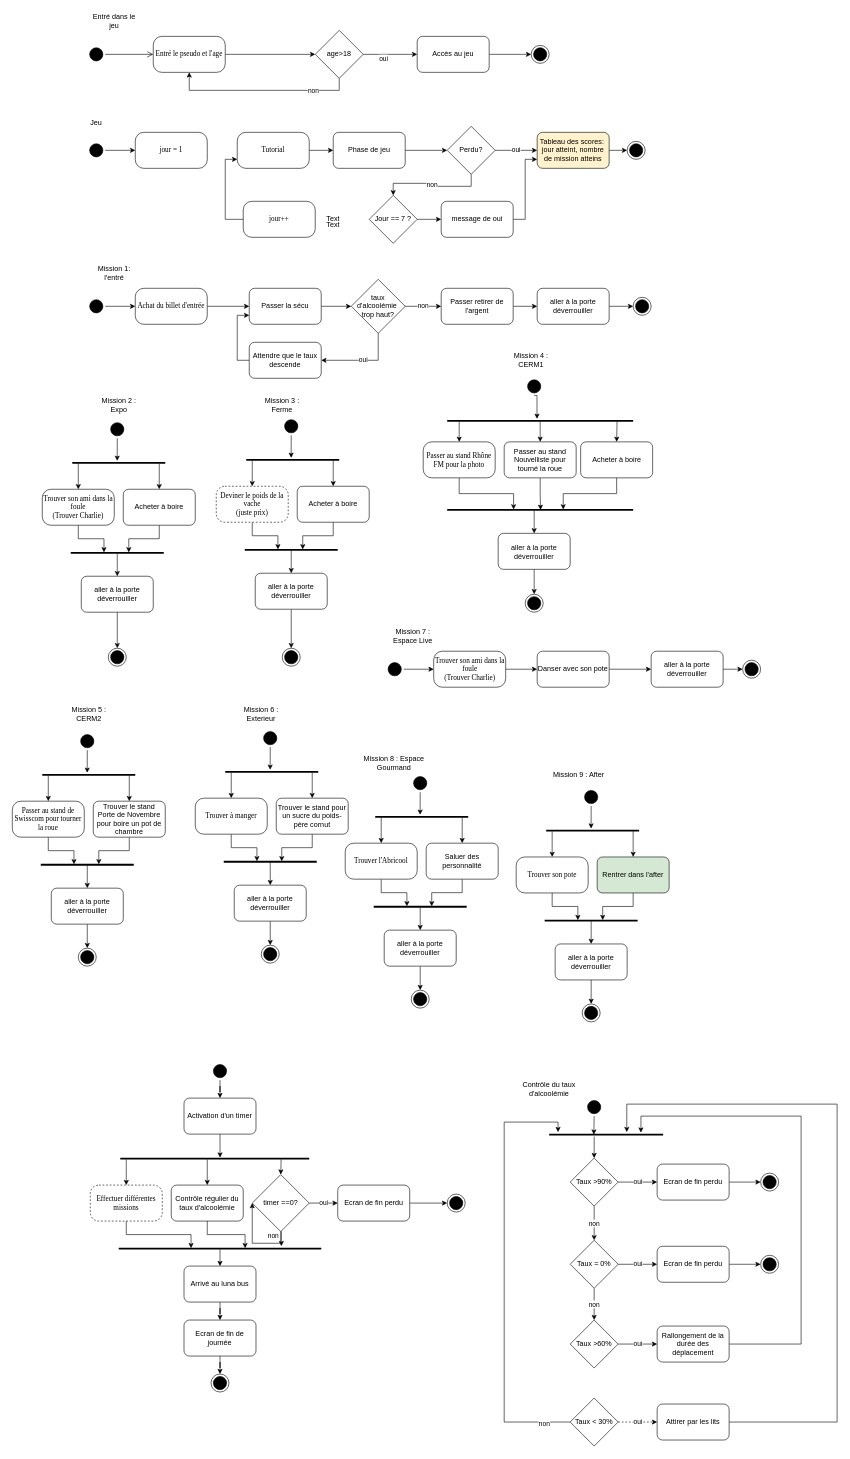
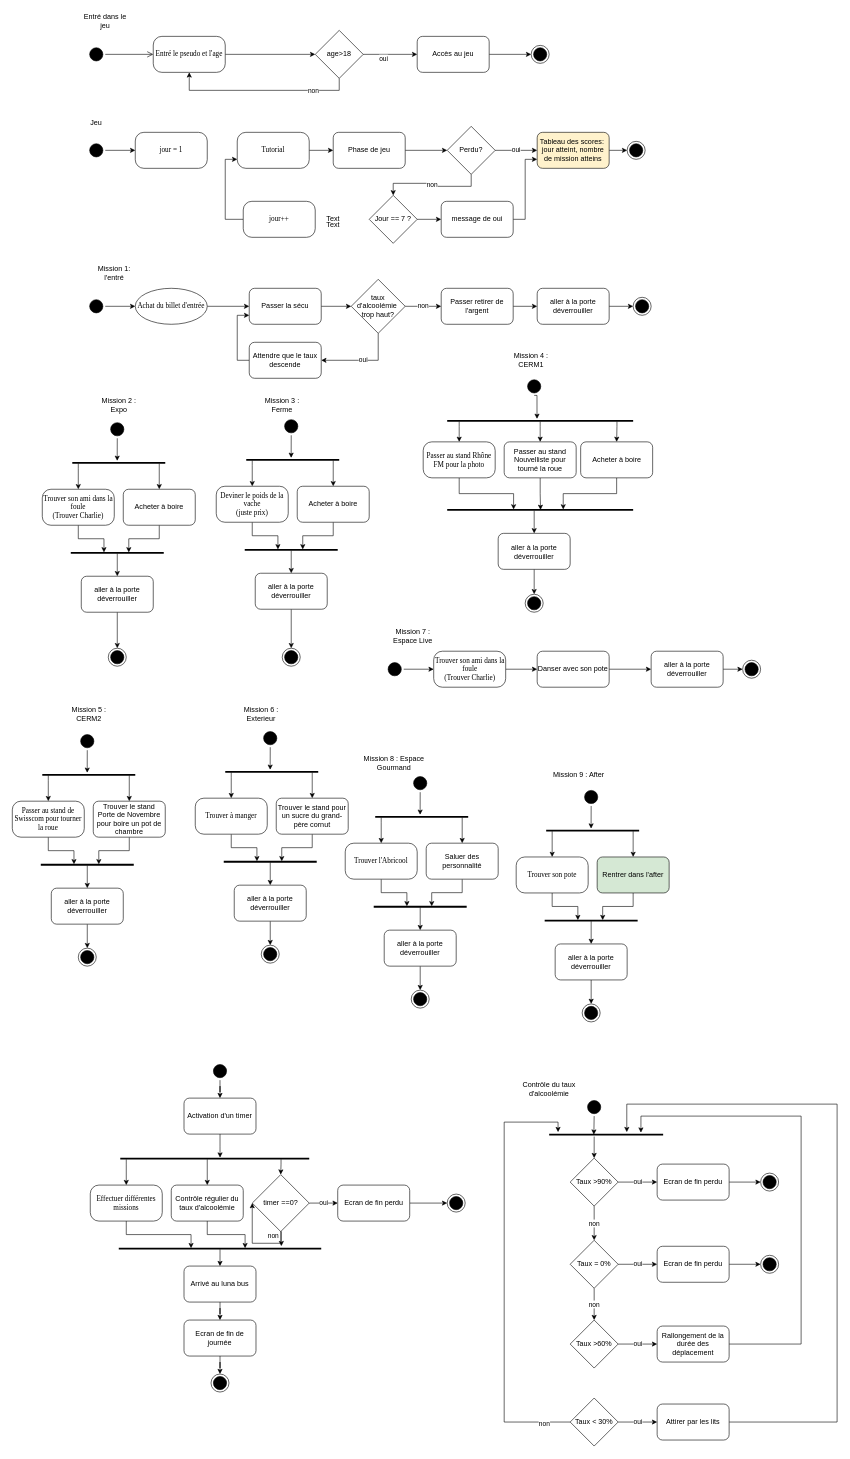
(114, 21) -> (105, 21)
(171, 306) -> (171, 306)
(252, 504) -> (252, 504)
(312, 816) -> (312, 816)
(126, 1203) -> (126, 1203)
(634, 1422) -> (634, 1422)
